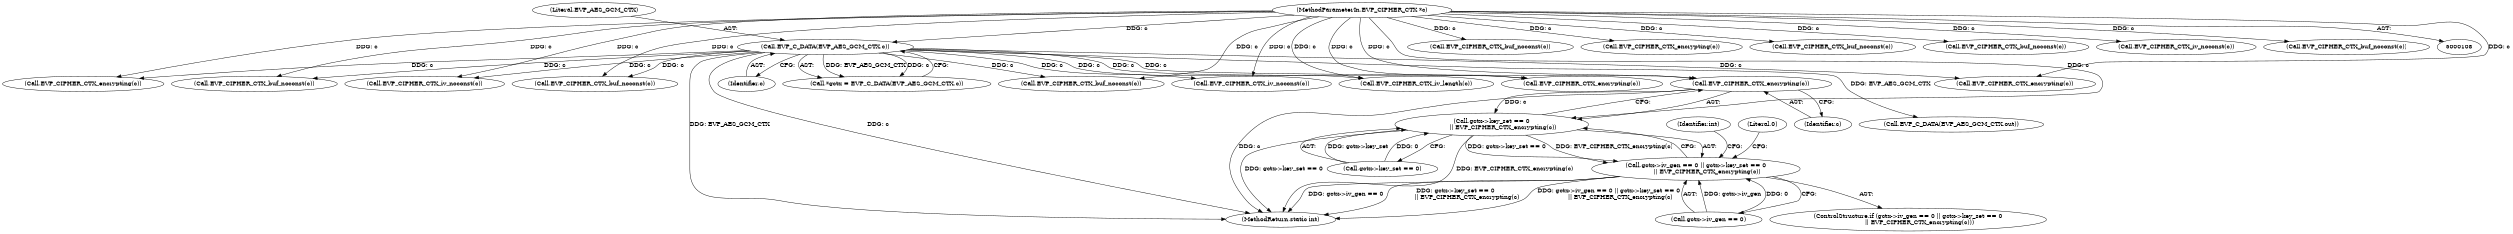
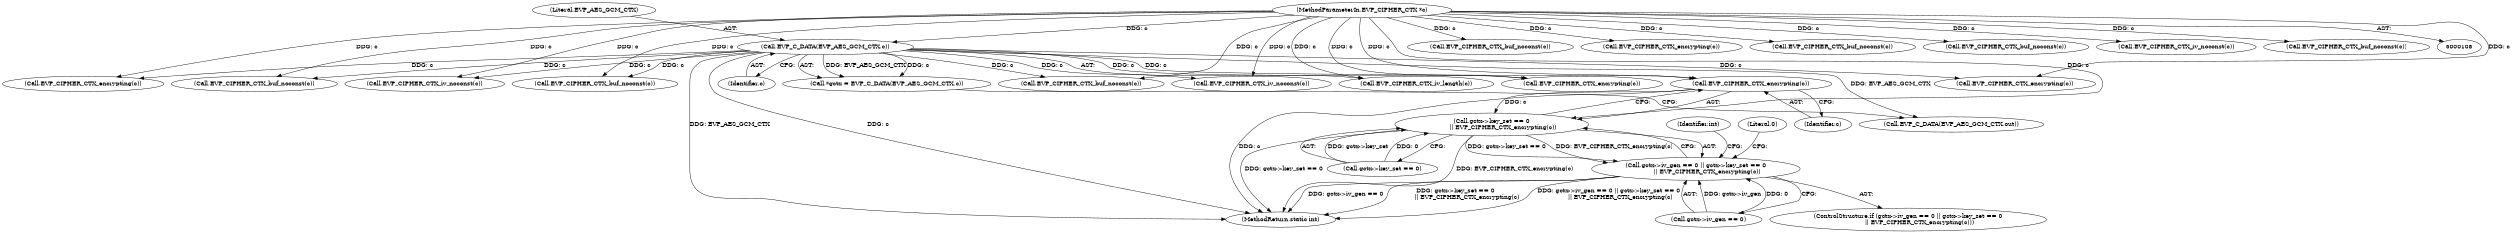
(931, 62) -> (1430, 92)
(1089, 65) -> (1089, 65)
